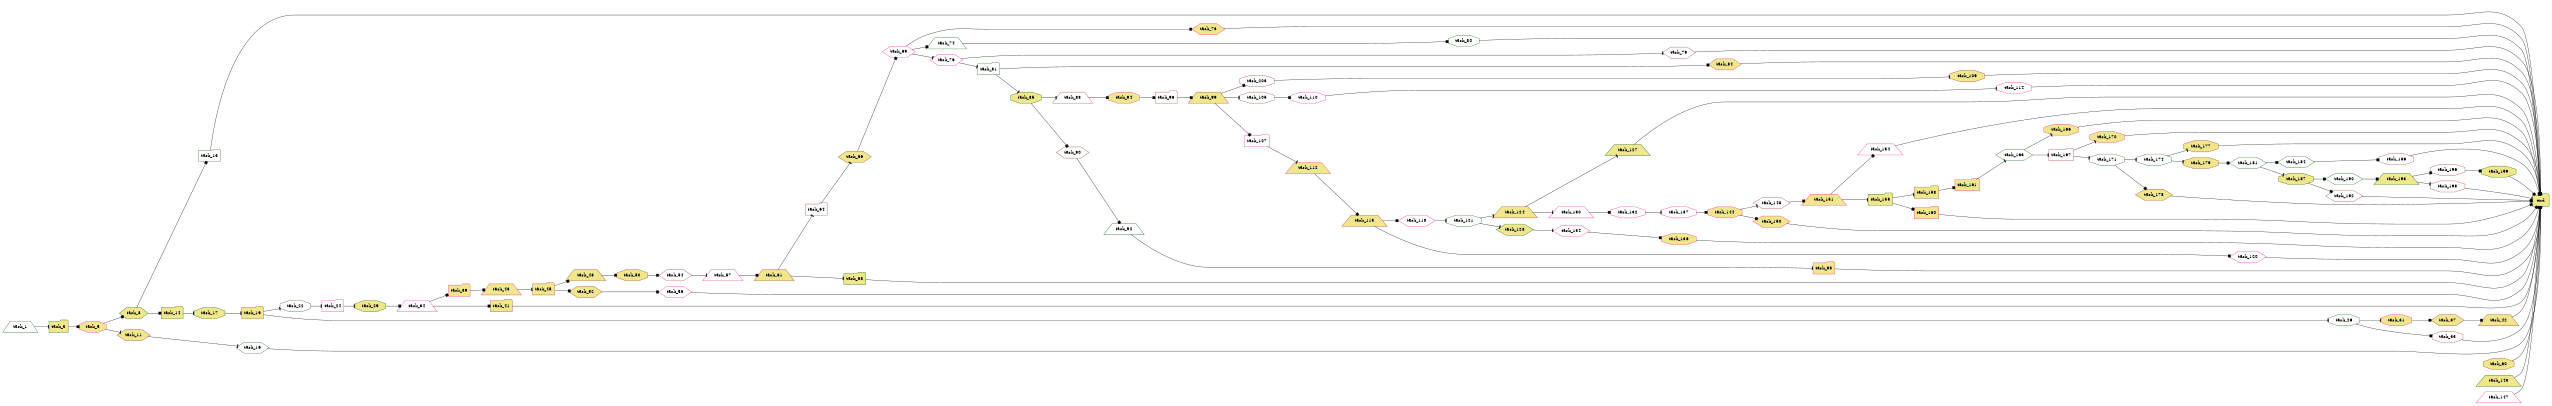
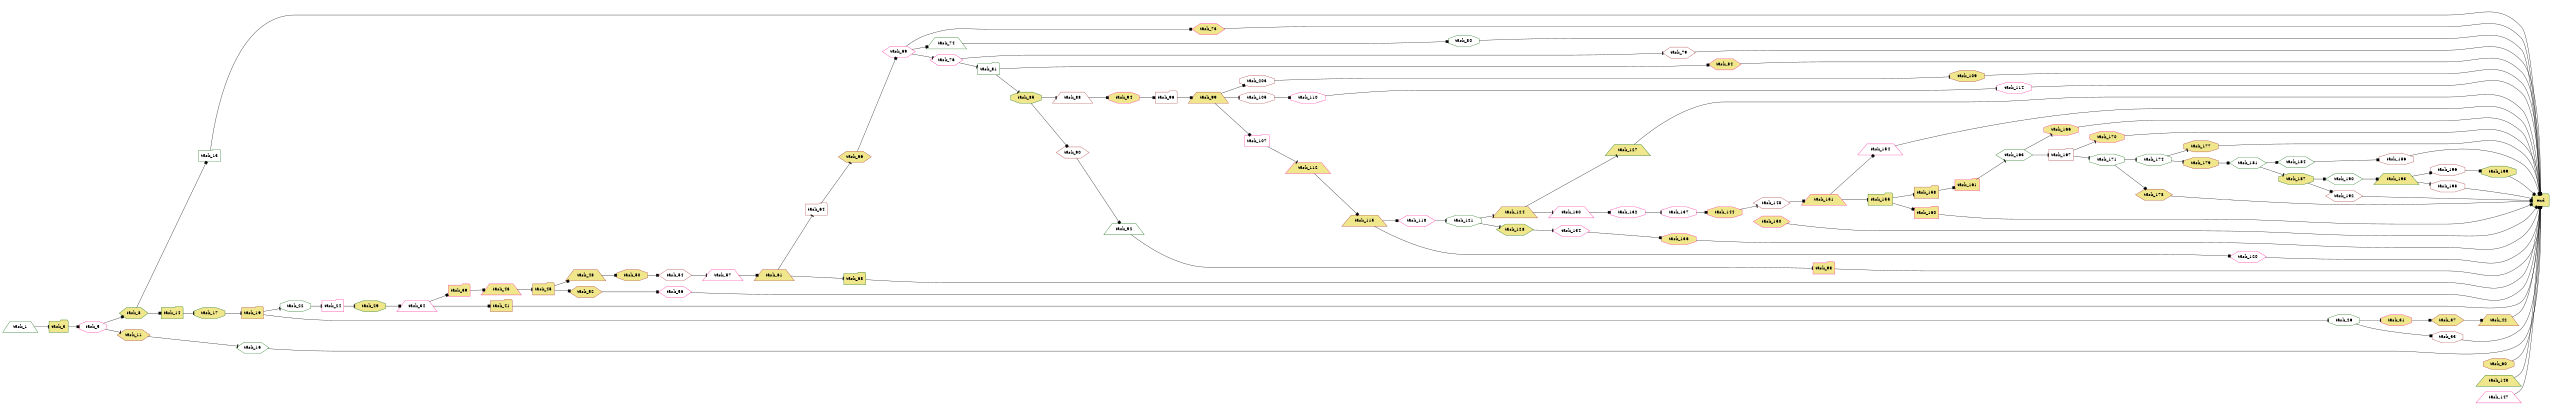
(1747, 217) -> none
(93, 327) -> (93, 327)
